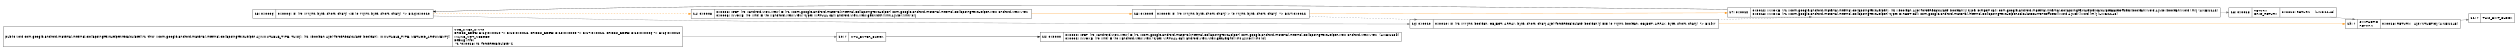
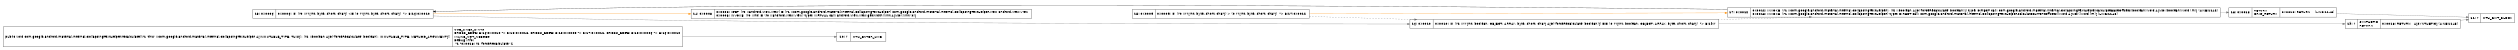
(561, 14) -> (561, 14)
(1081, 14) -> none
(2341, 18) -> (2401, 15)
(2498, 18) -> (2498, 18)
(2031, 24) -> (2031, 24)
(867, 37) -> (867, 37)
(1221, 37) -> none
